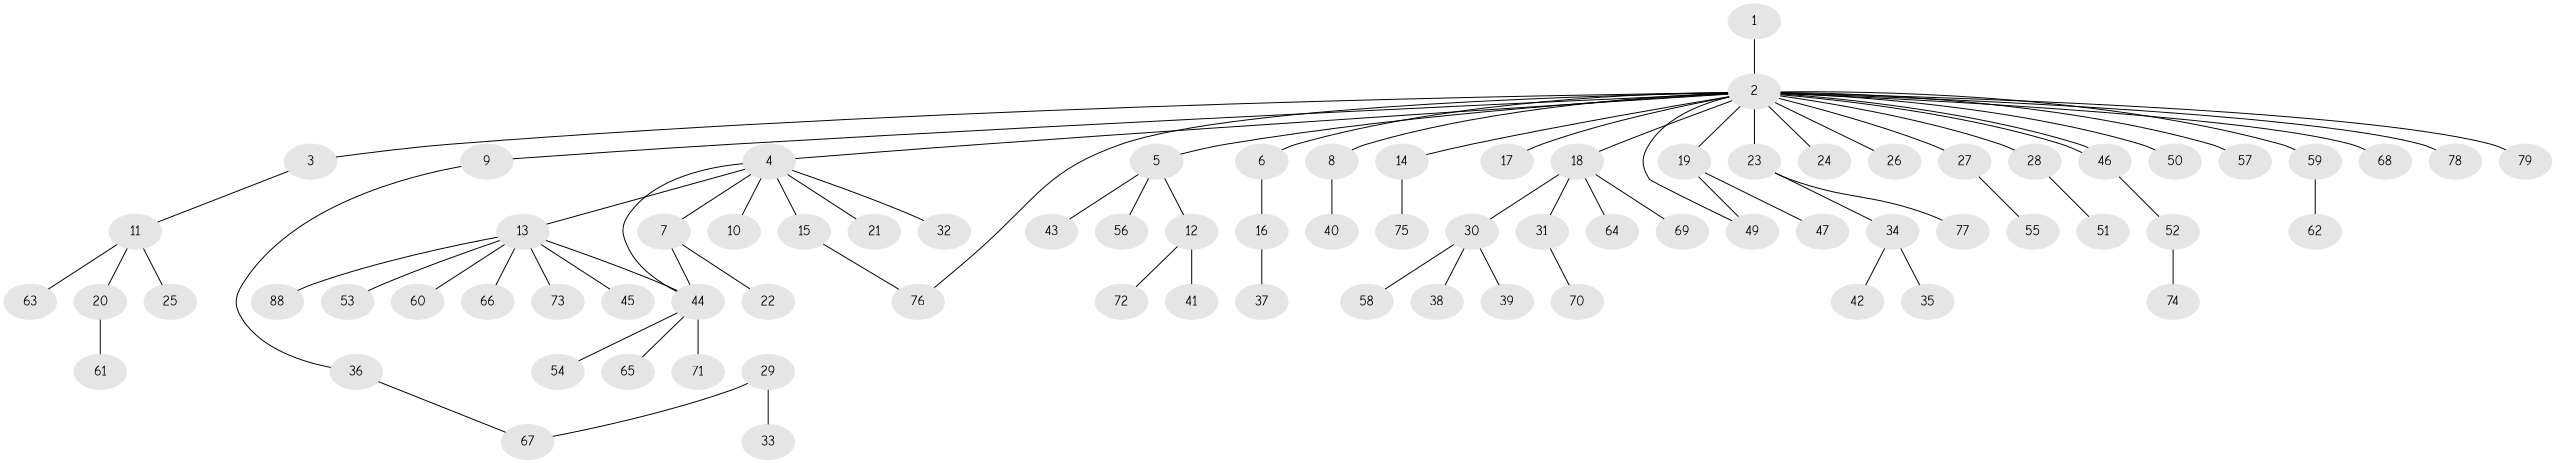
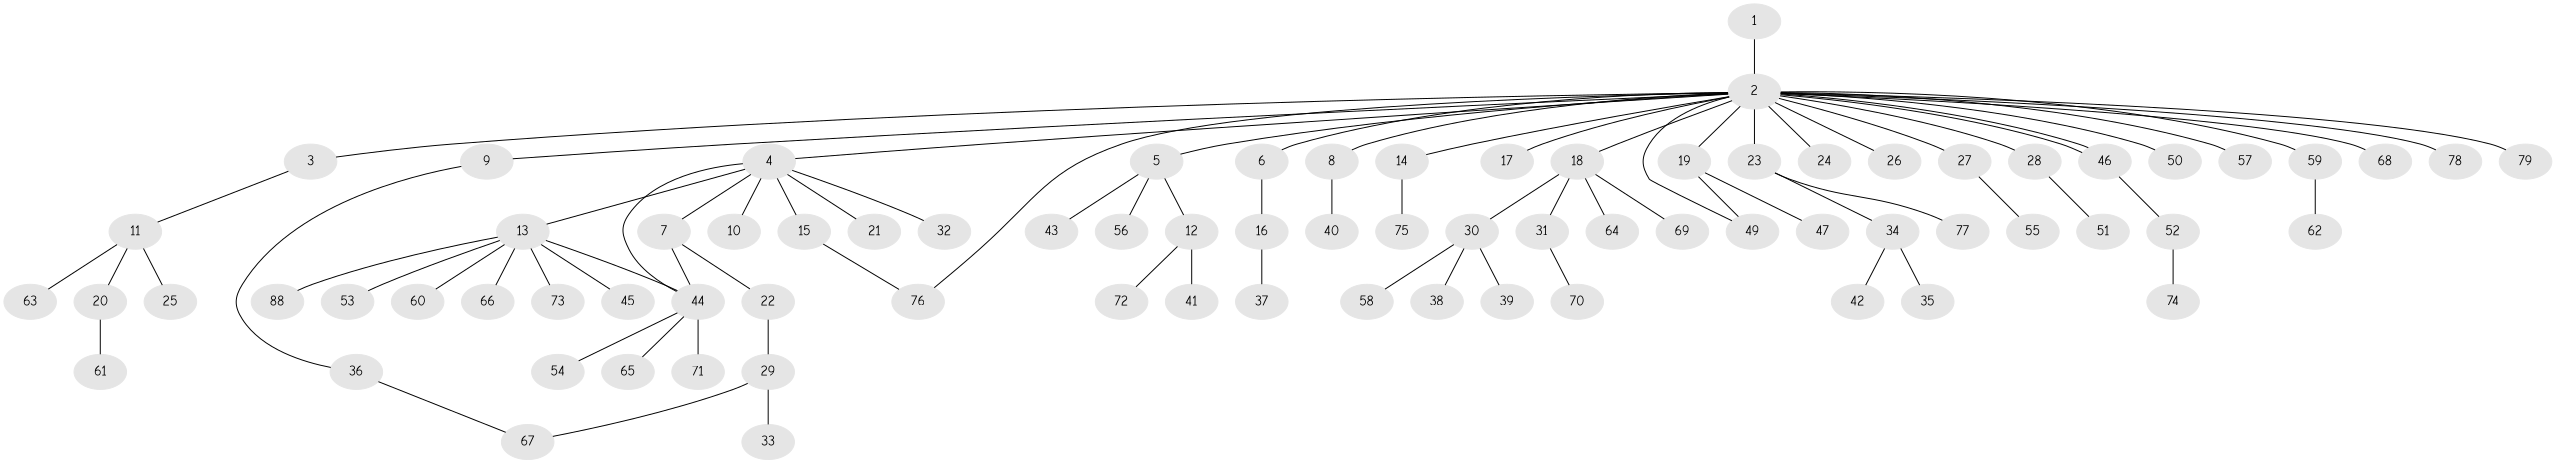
none -> (768, 337)
